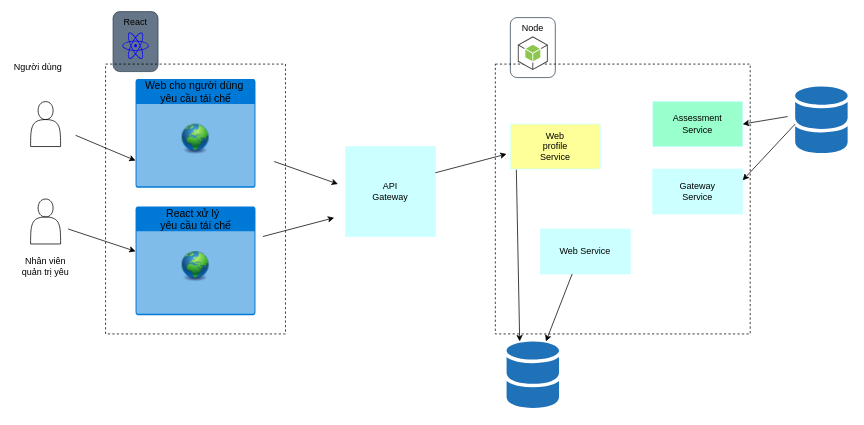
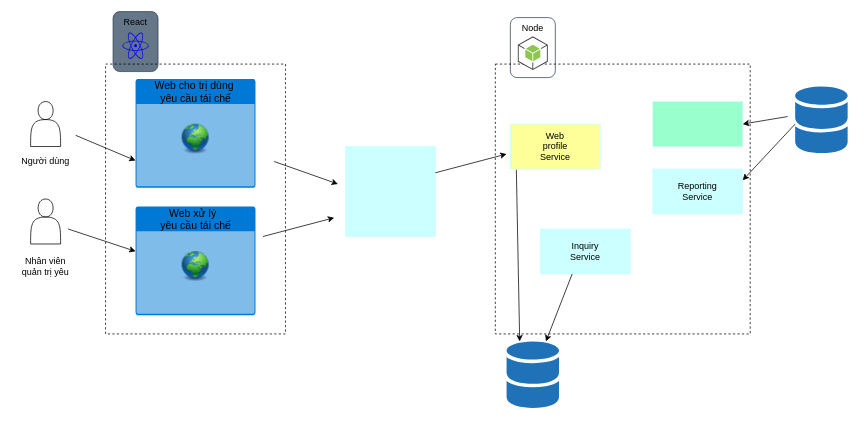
(38, 68) -> (45, 162)
(196, 91) -> (196, 91)
(698, 124) -> none
(390, 192) -> none
(698, 192) -> (698, 192)
(196, 218) -> (196, 218)
(585, 252) -> (585, 252)
